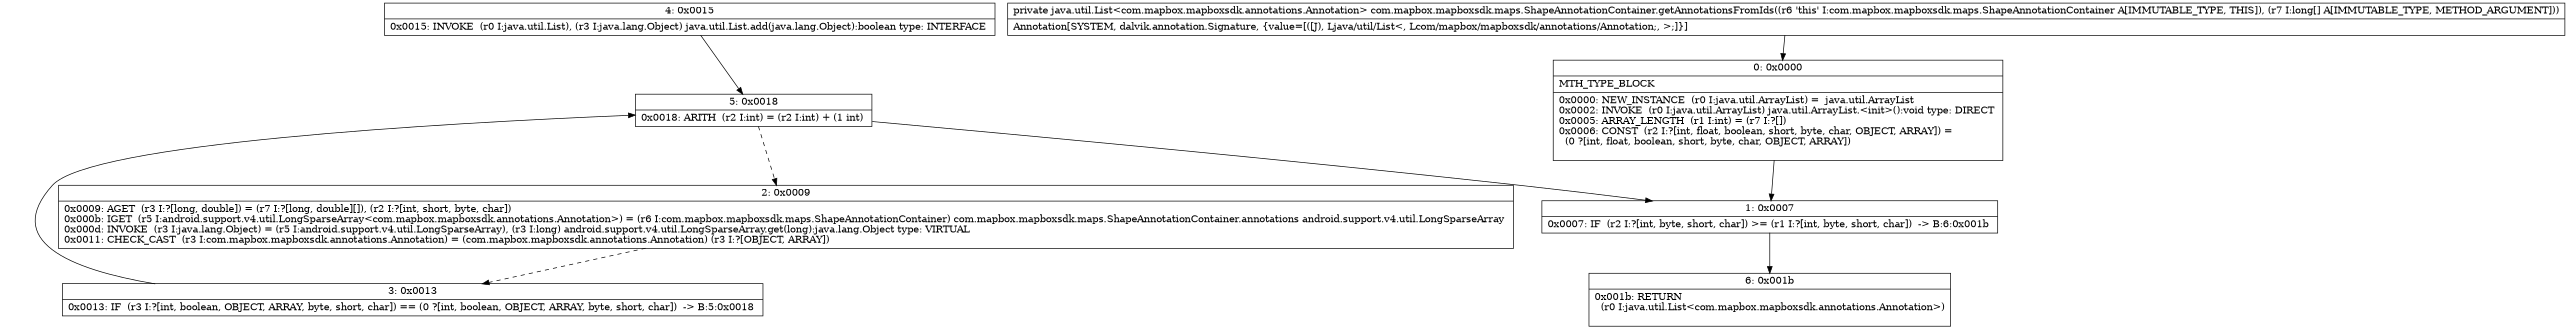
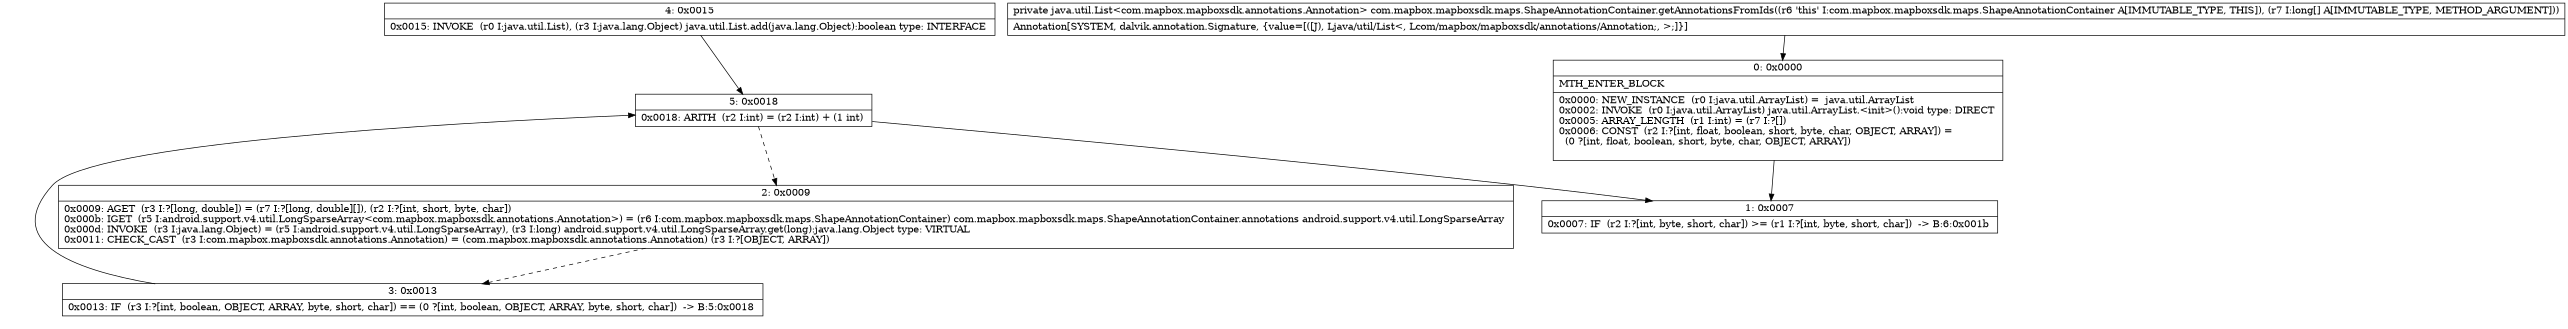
(1607, 84) -> (1612, 84)
(1770, 300) -> none
